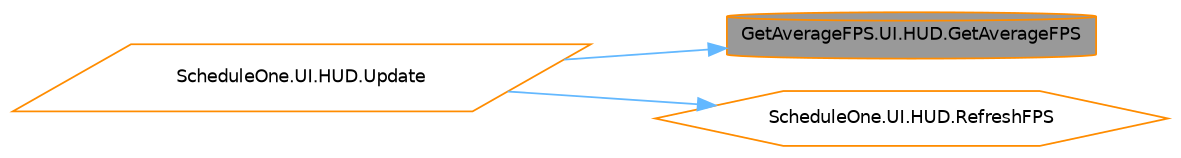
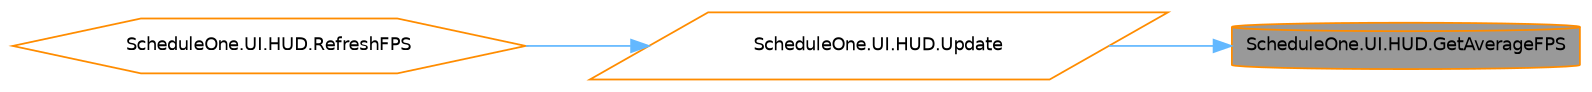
(912, 35) -> (1406, 46)
(603, 98) -> (578, 46)
